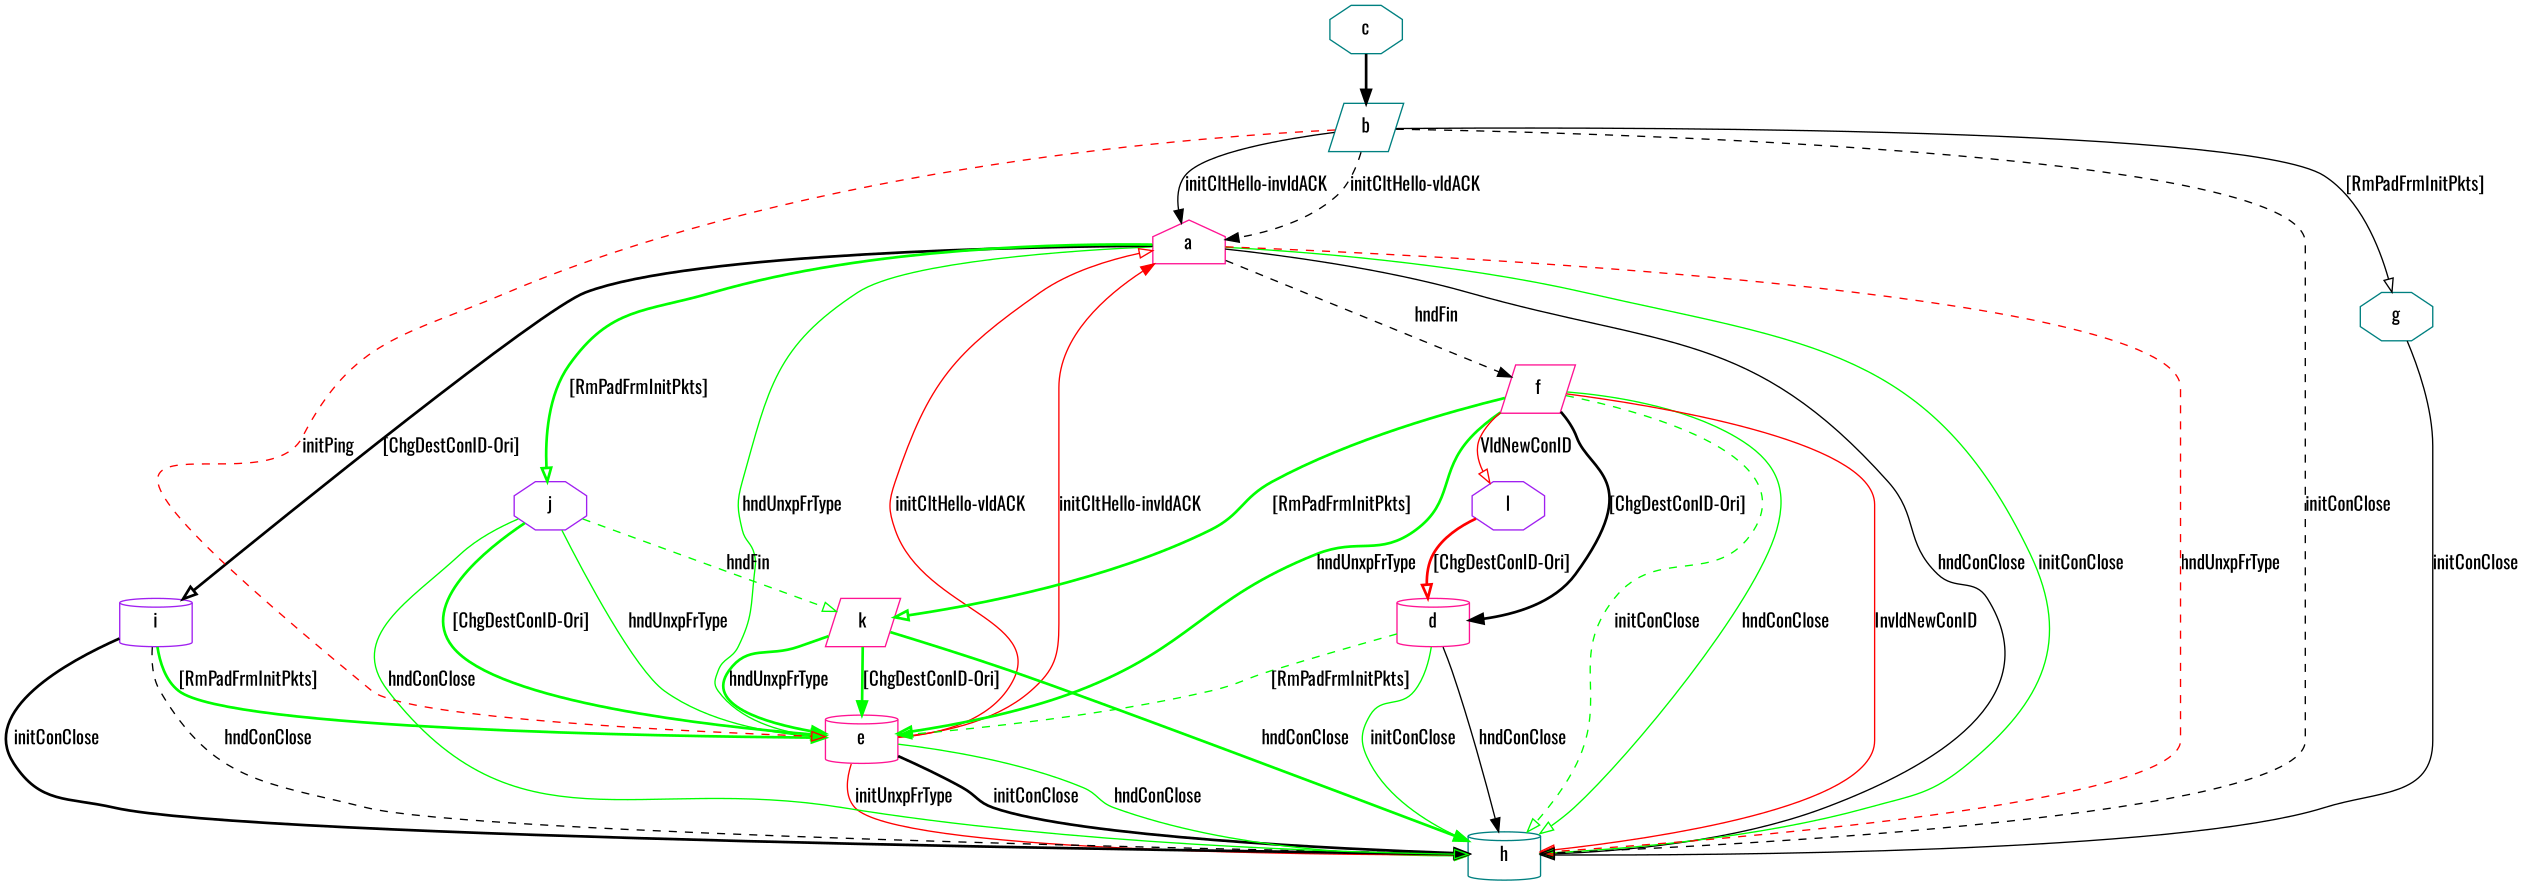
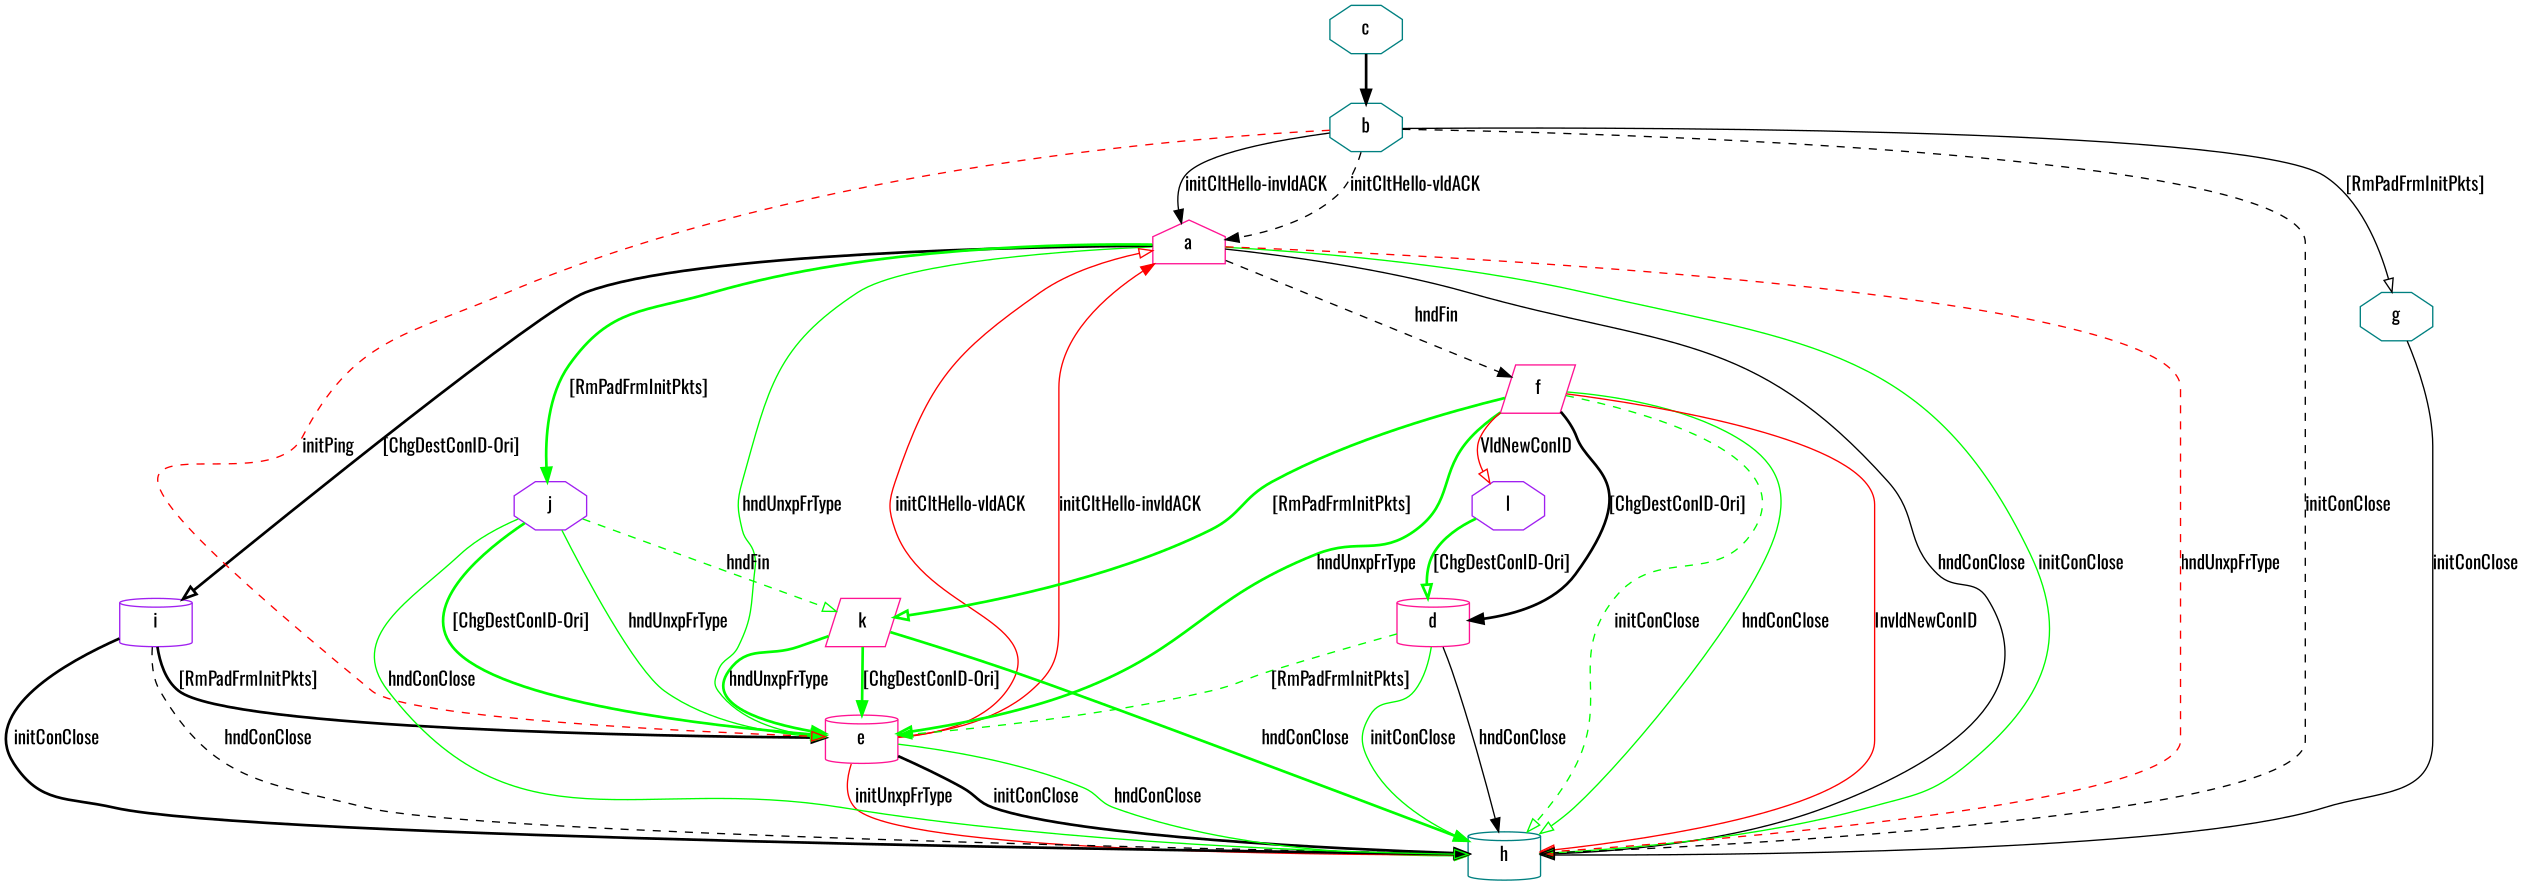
(1366, 127) -> (1366, 127)
(796, 273) -> (796, 273)
(1440, 544) -> (1440, 544)
(468, 729) -> (468, 729)
